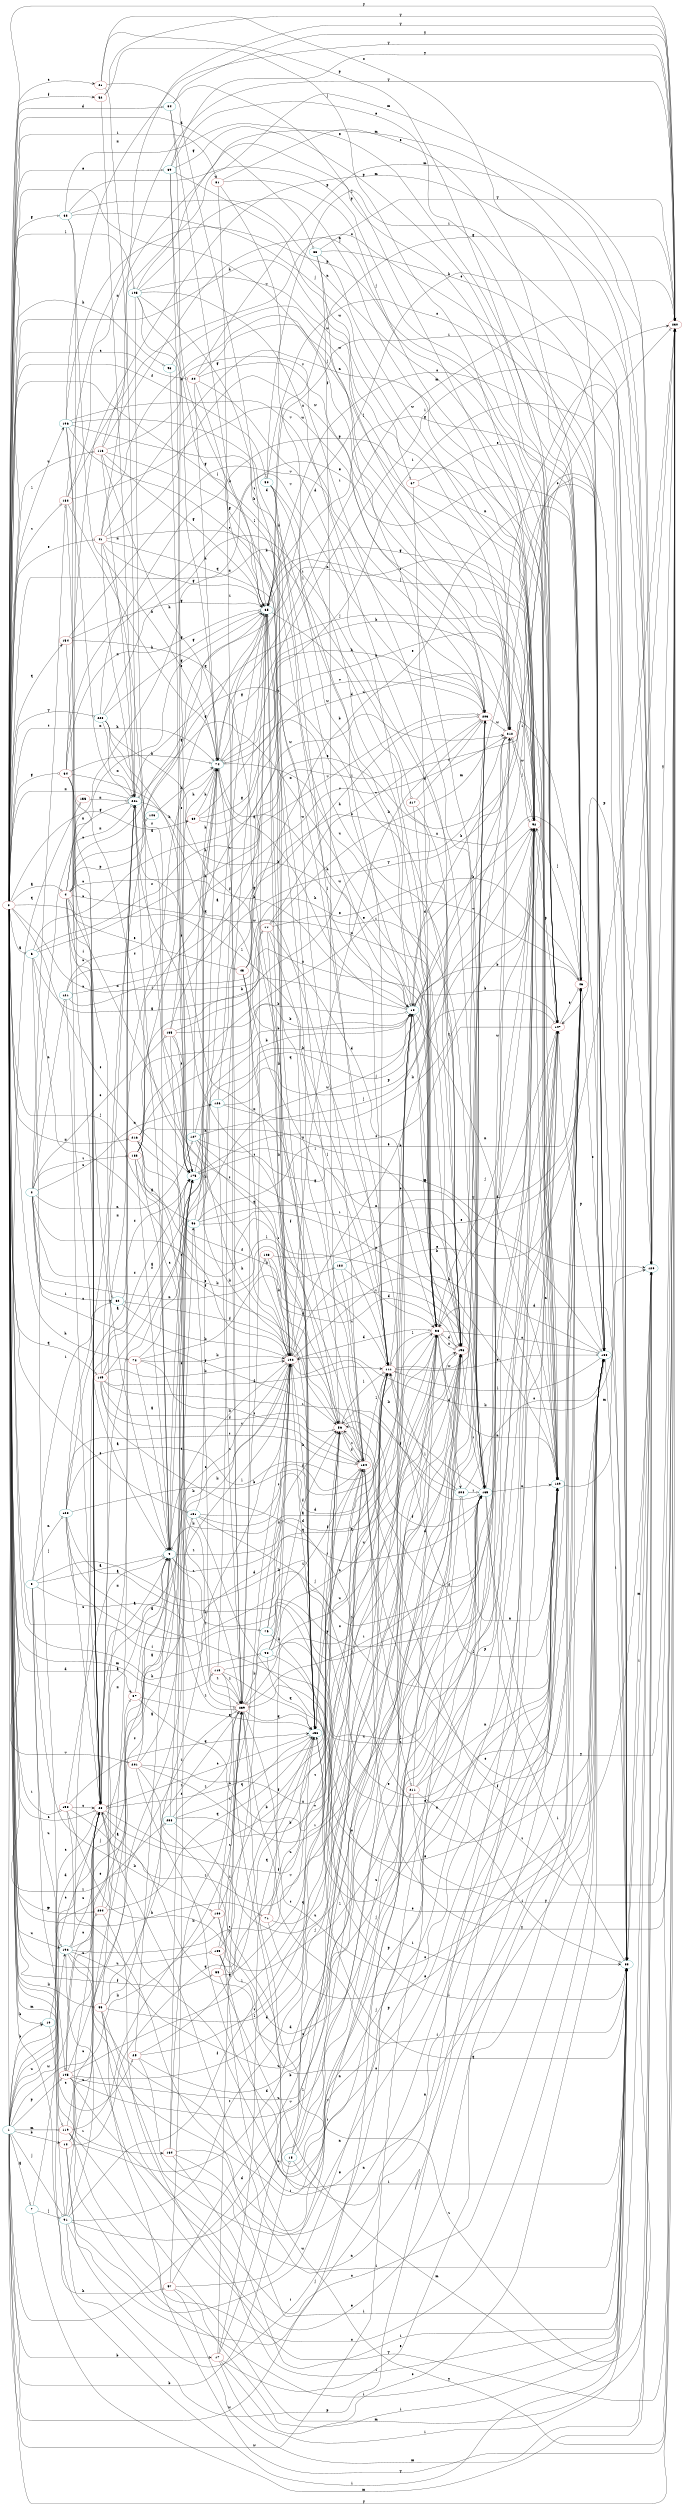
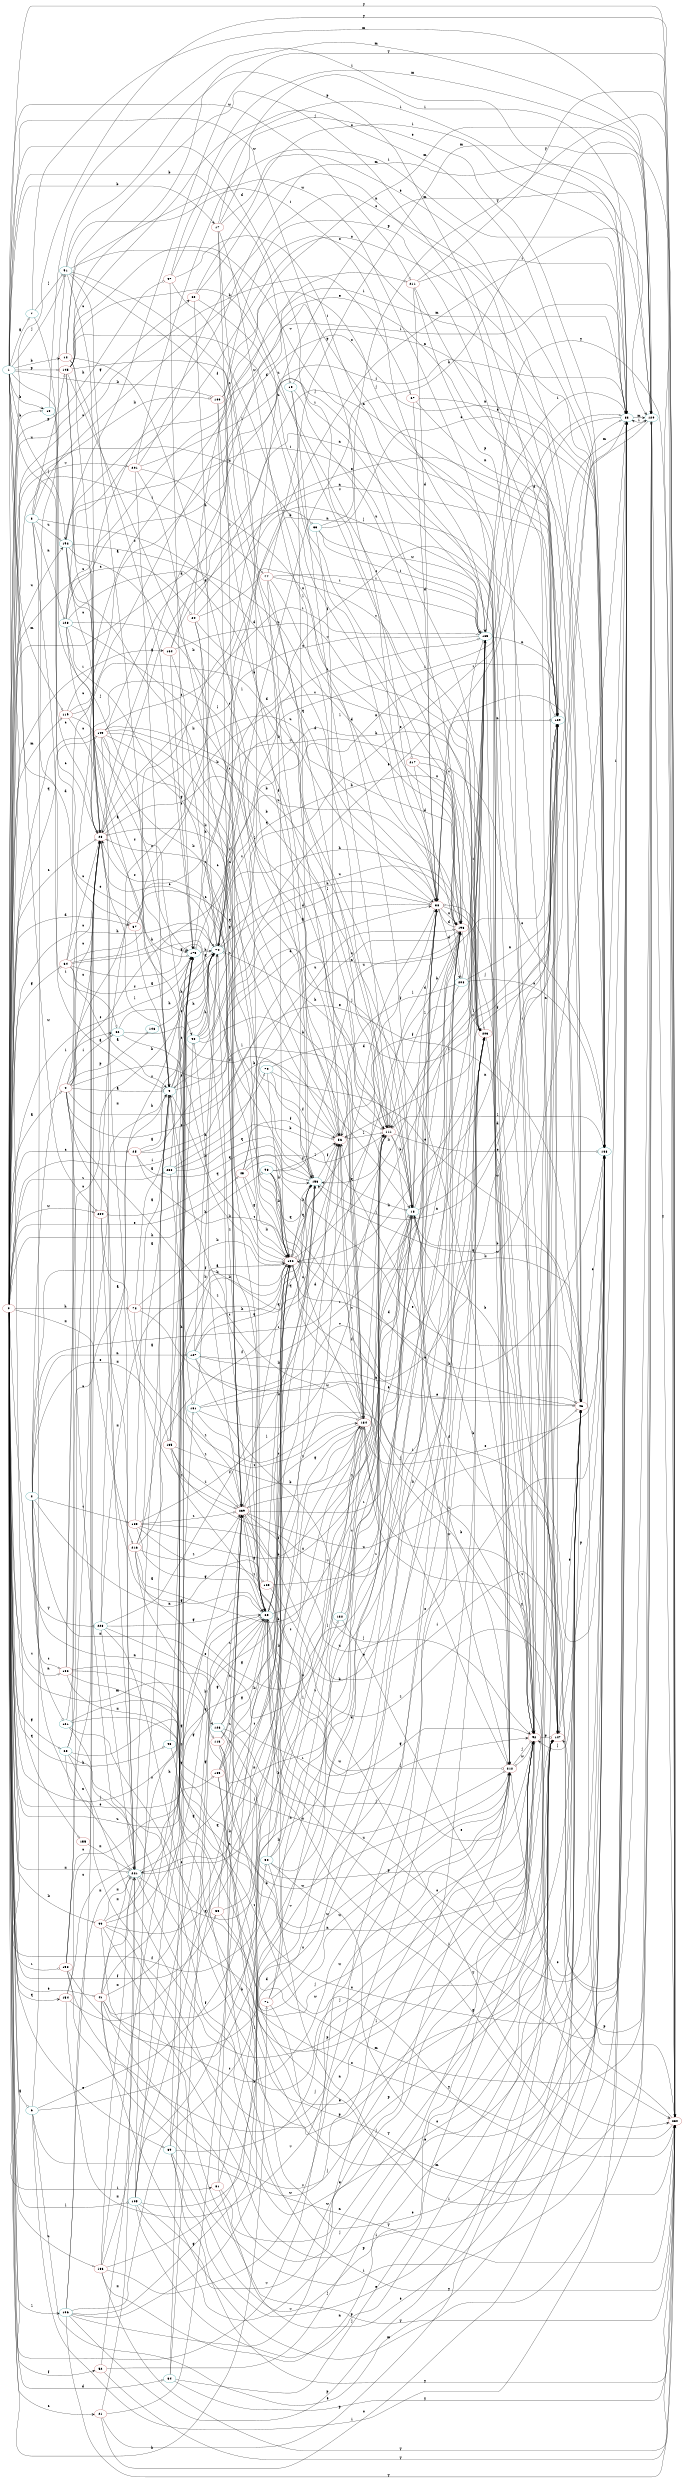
(101, 451) -> (101, 2269)
(563, 472) -> none
(135, 1604) -> (135, 998)
(376, 2010) -> (376, 2021)
